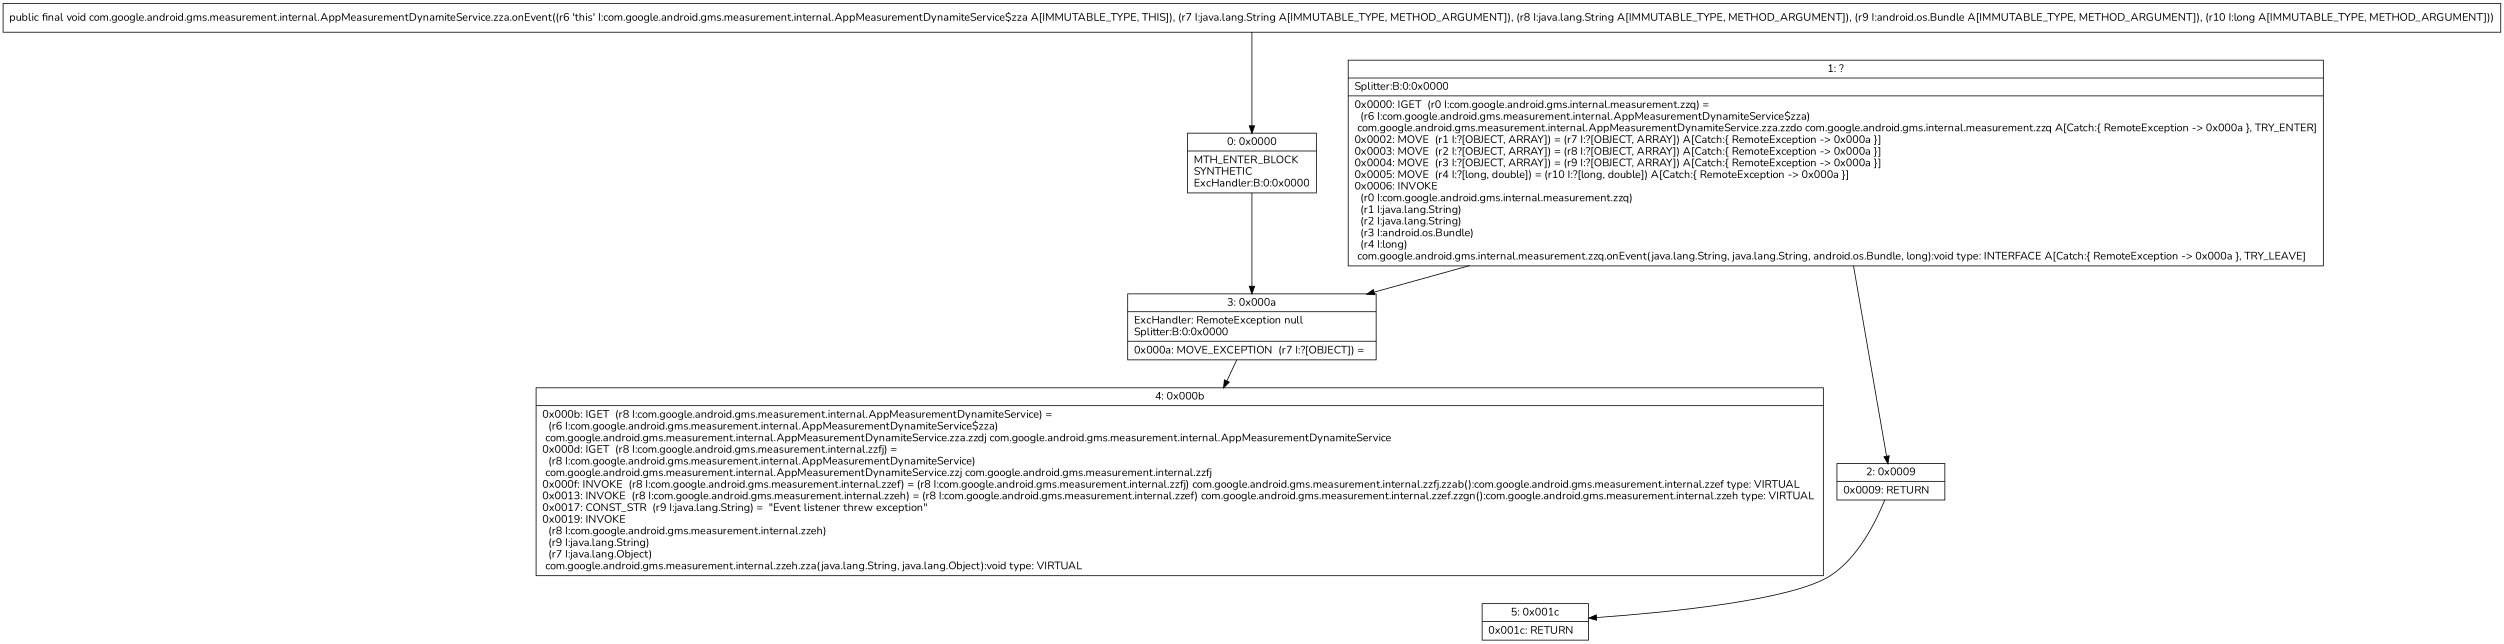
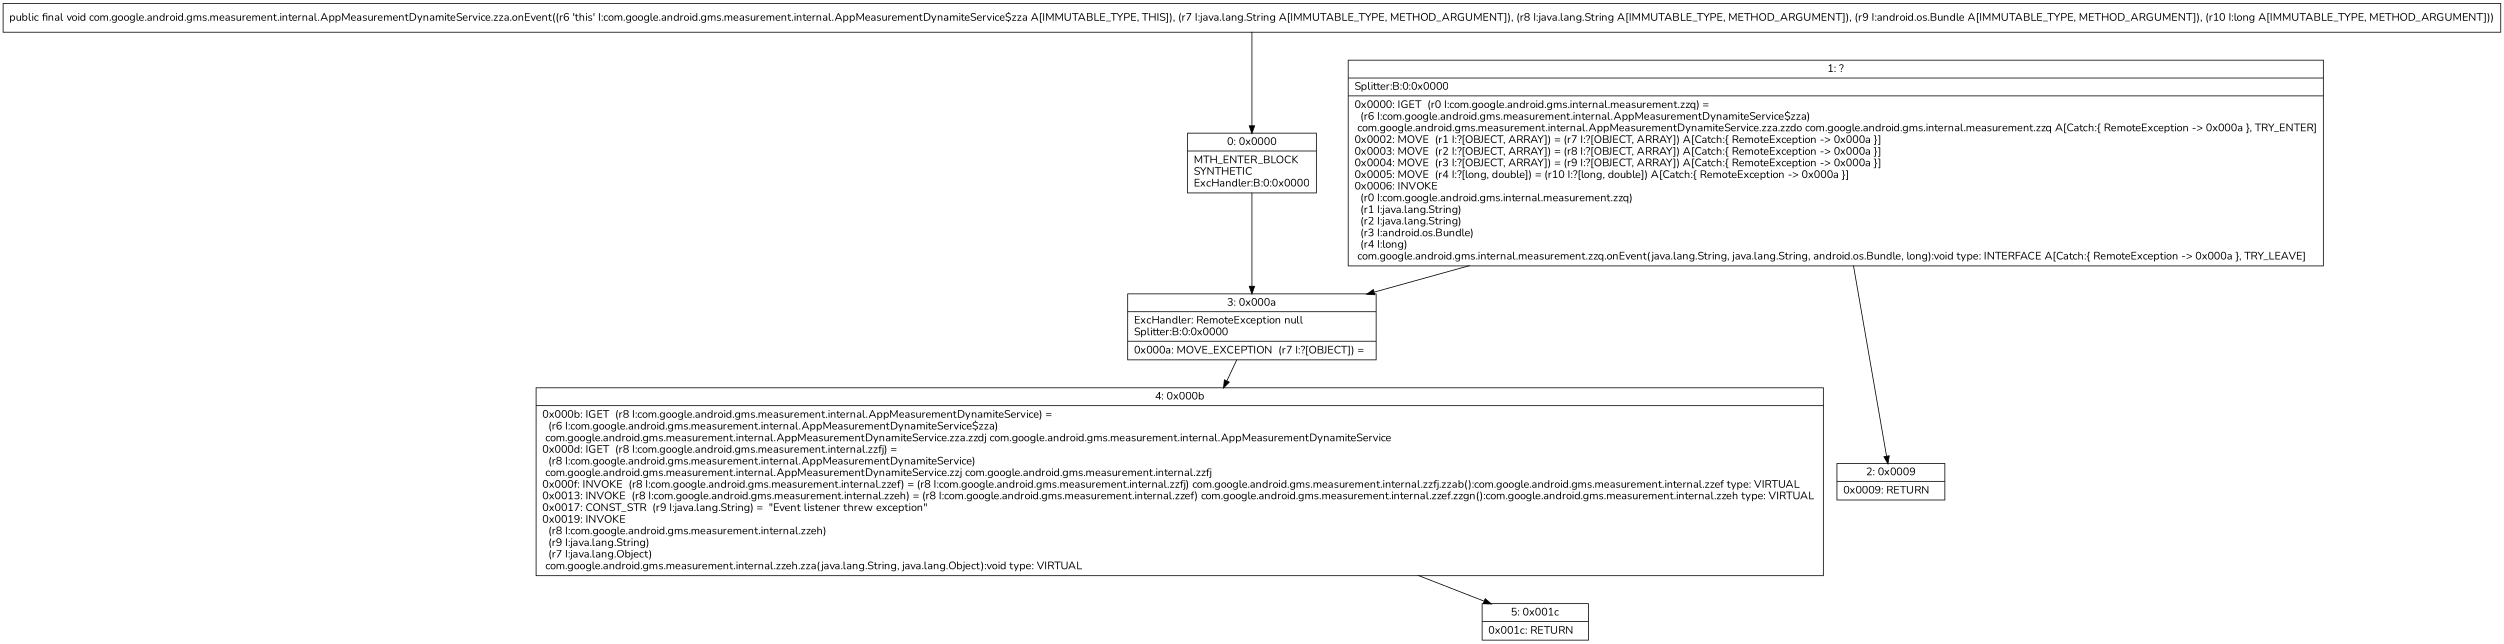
(1762, 598) -> (1451, 588)
